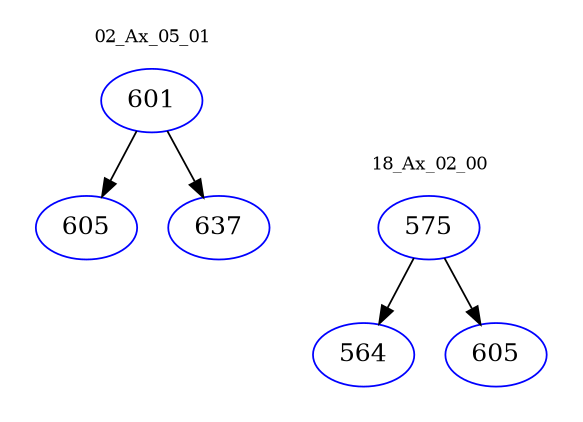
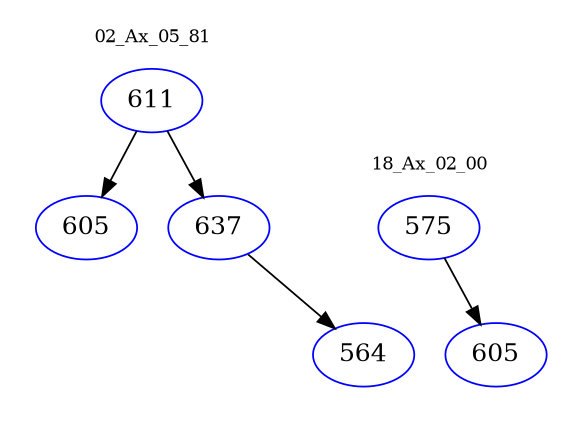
(153, 38) -> (153, 38)
(152, 101) -> (152, 101)
(401, 283) -> (285, 286)
